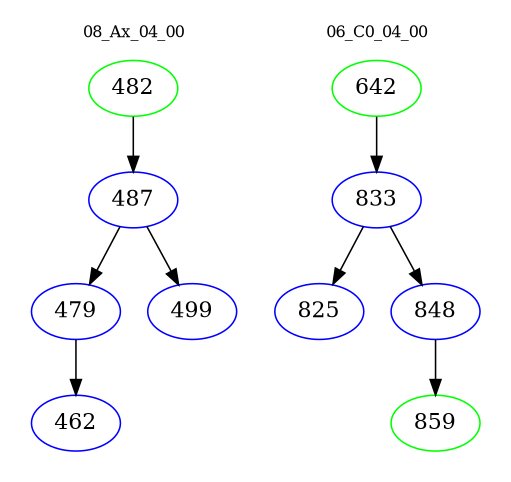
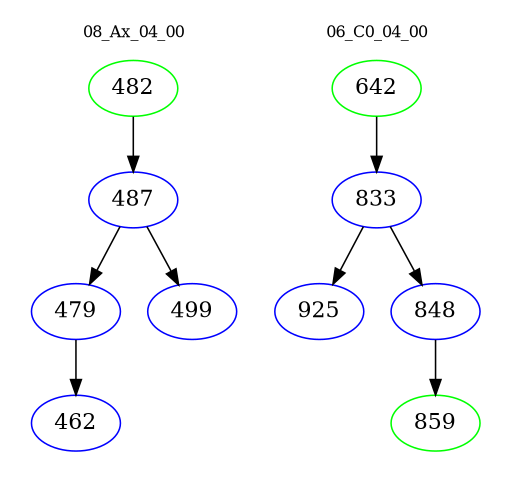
(319, 312) -> (319, 312)
